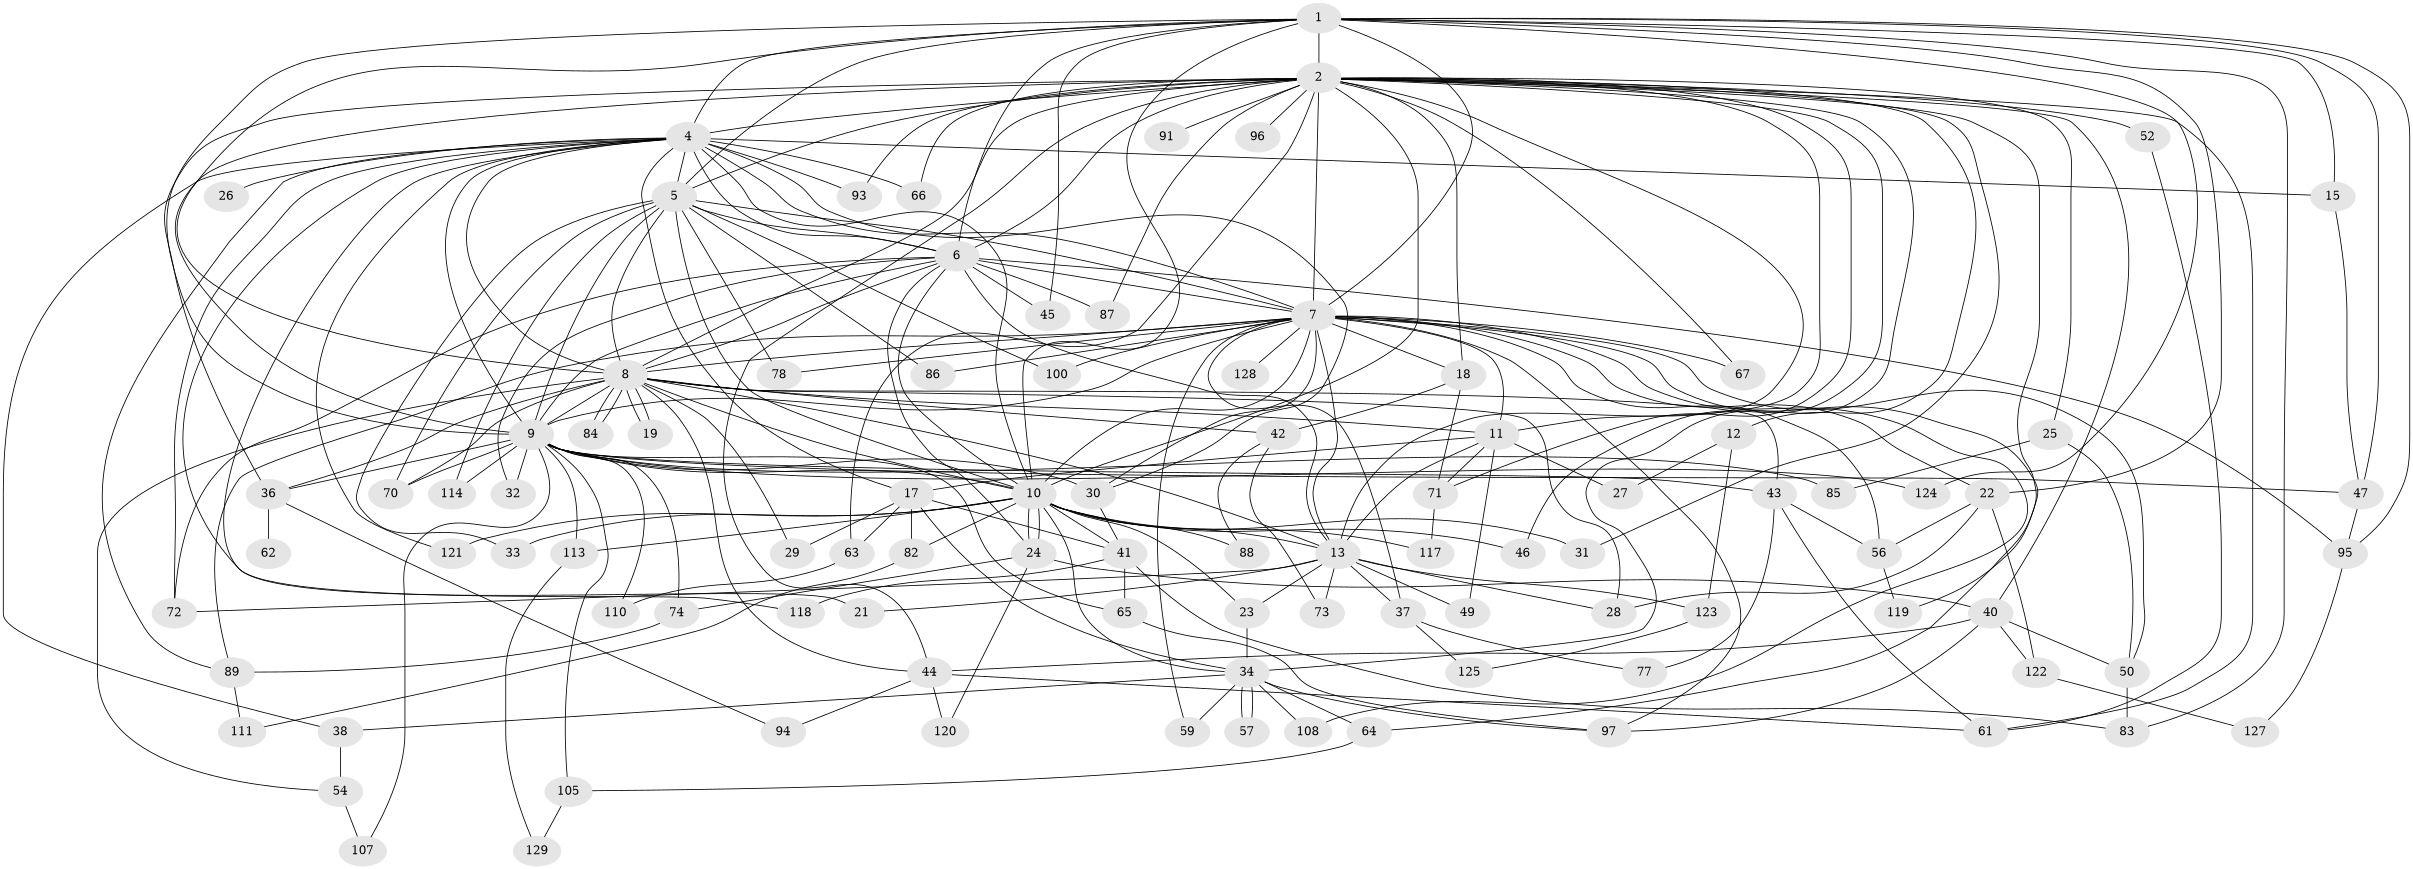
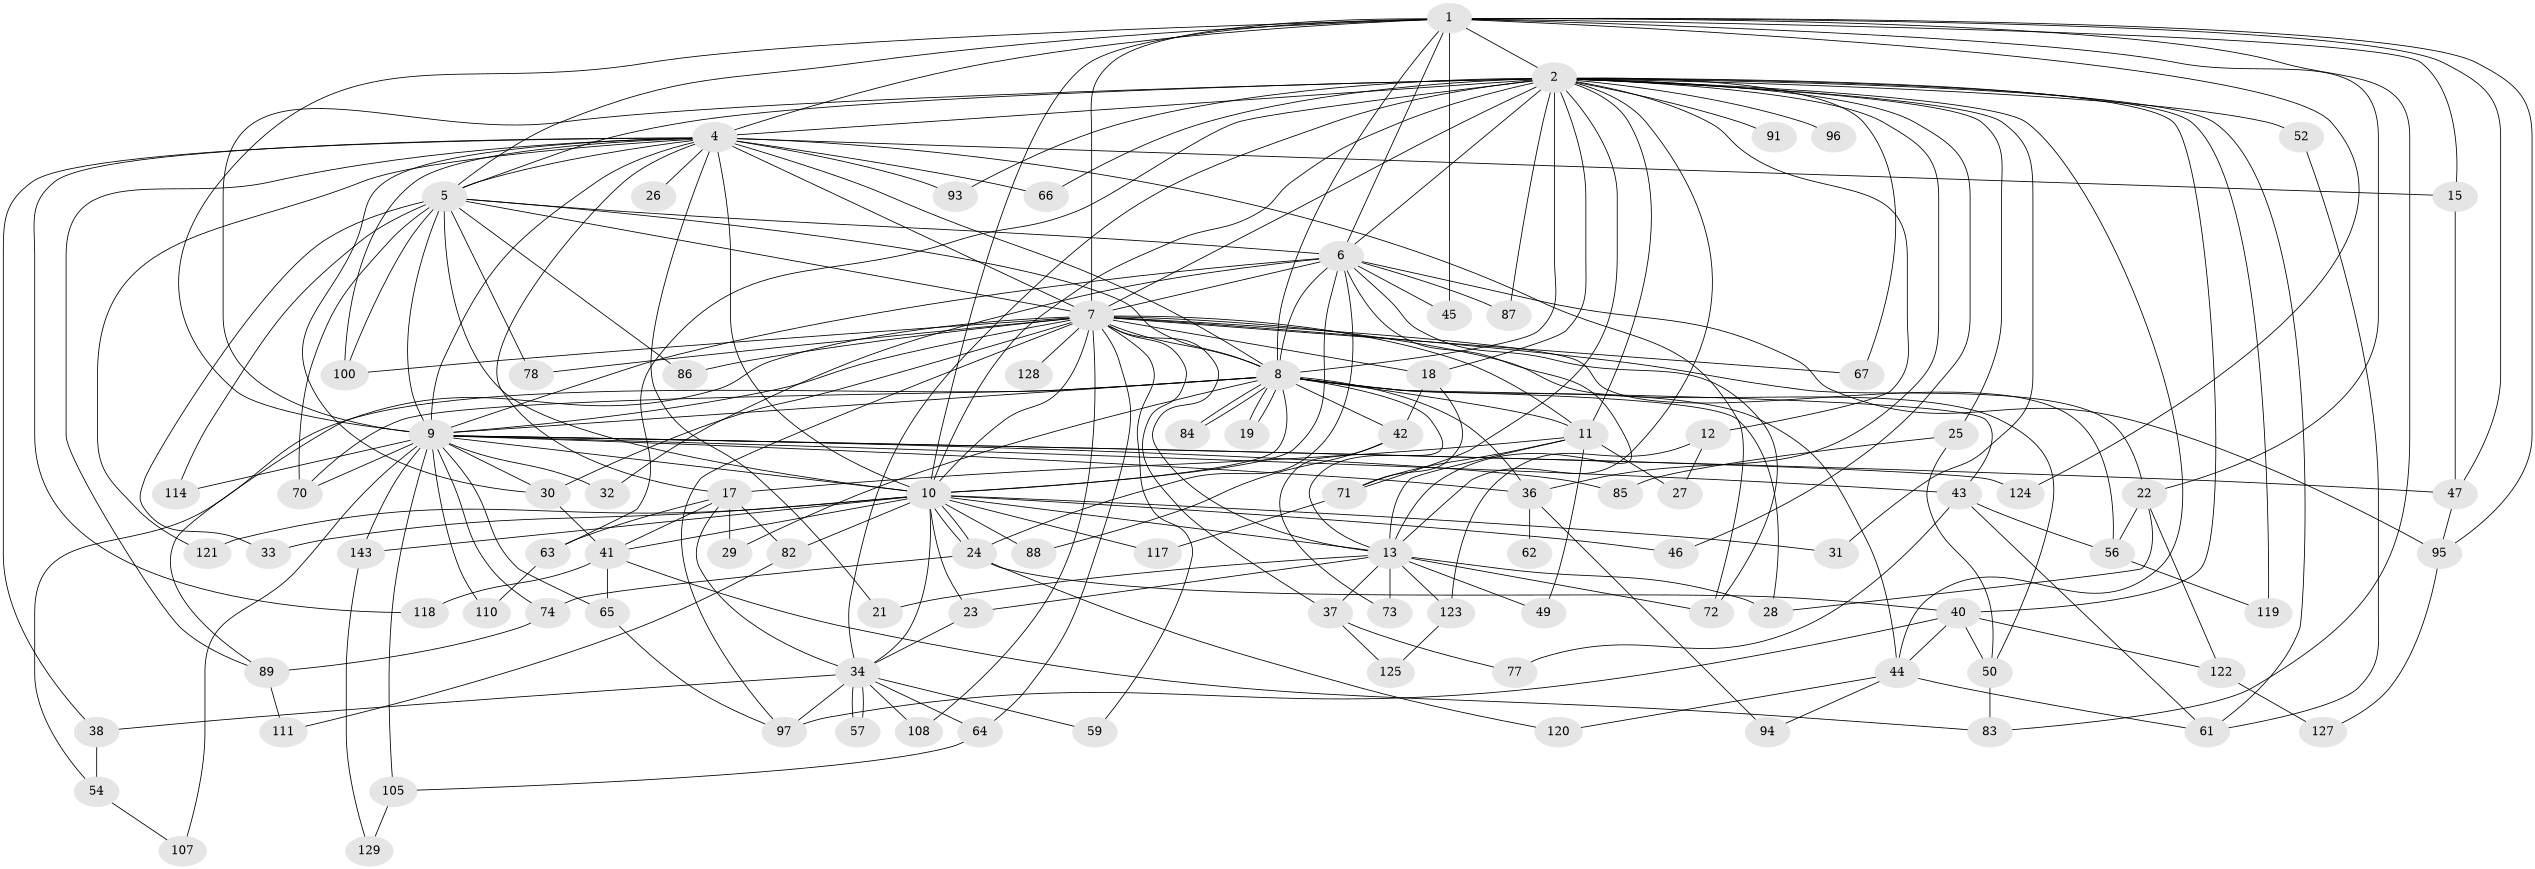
(798, 234) -> (443, 169)
(574, 554) -> (361, 554)
